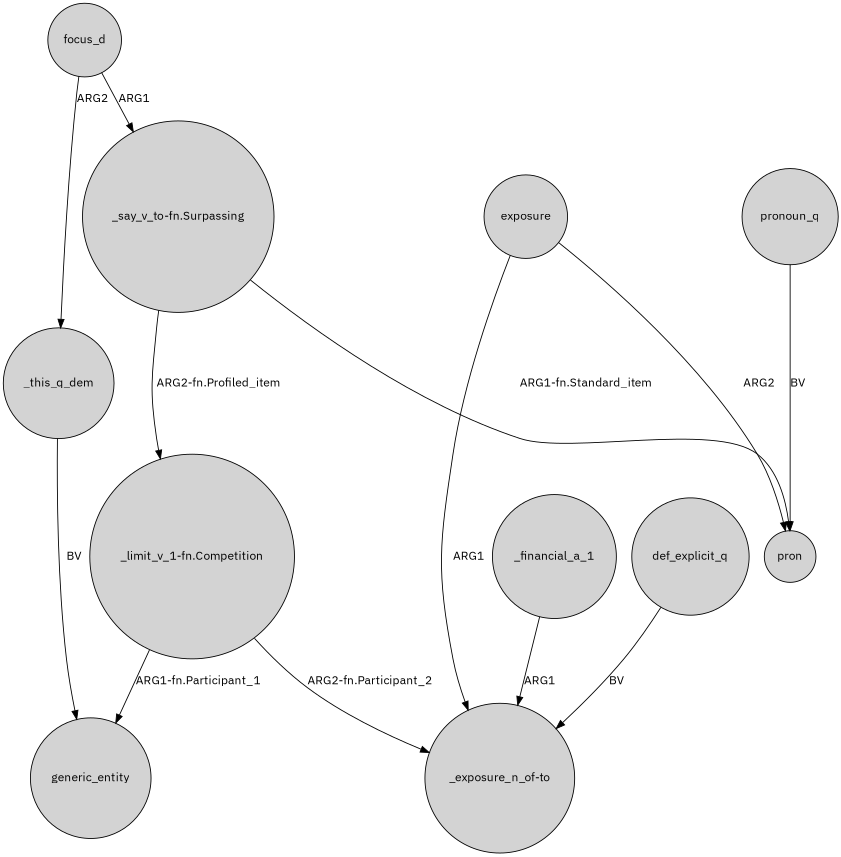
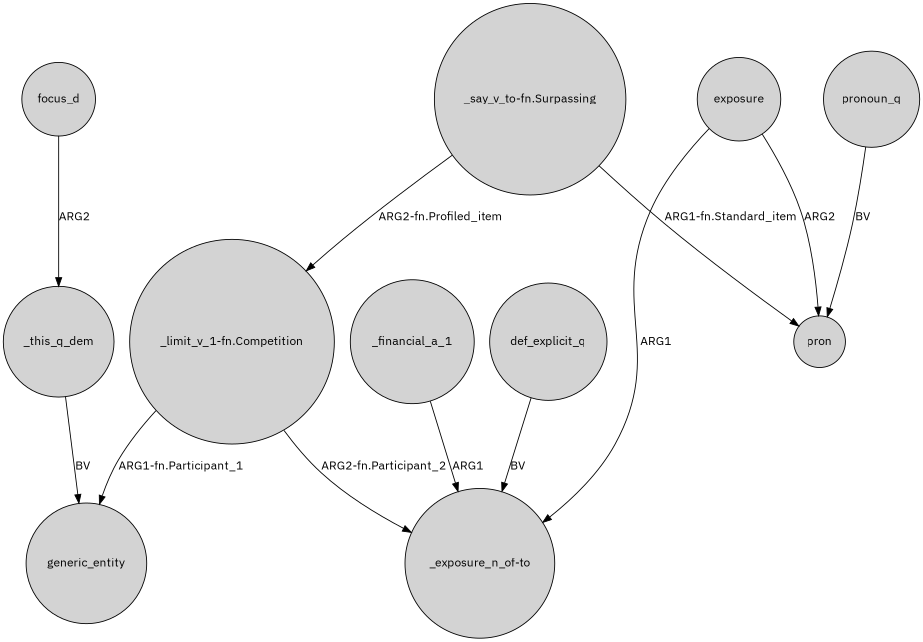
(115, 98) -> none
